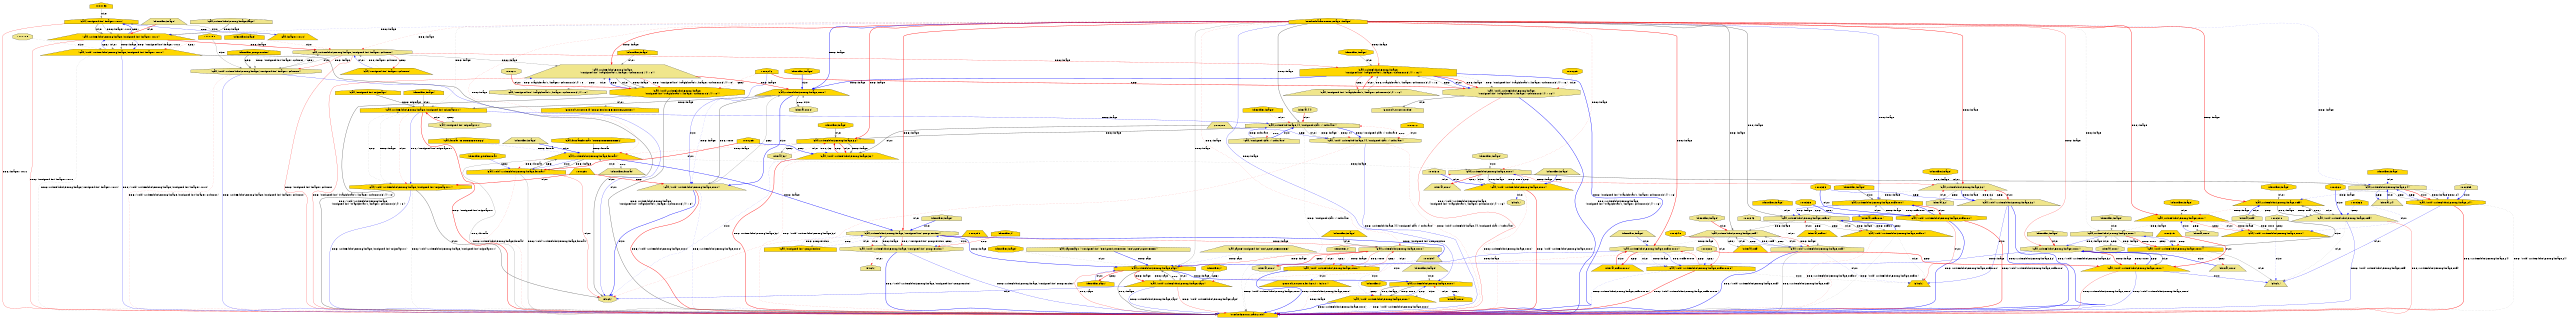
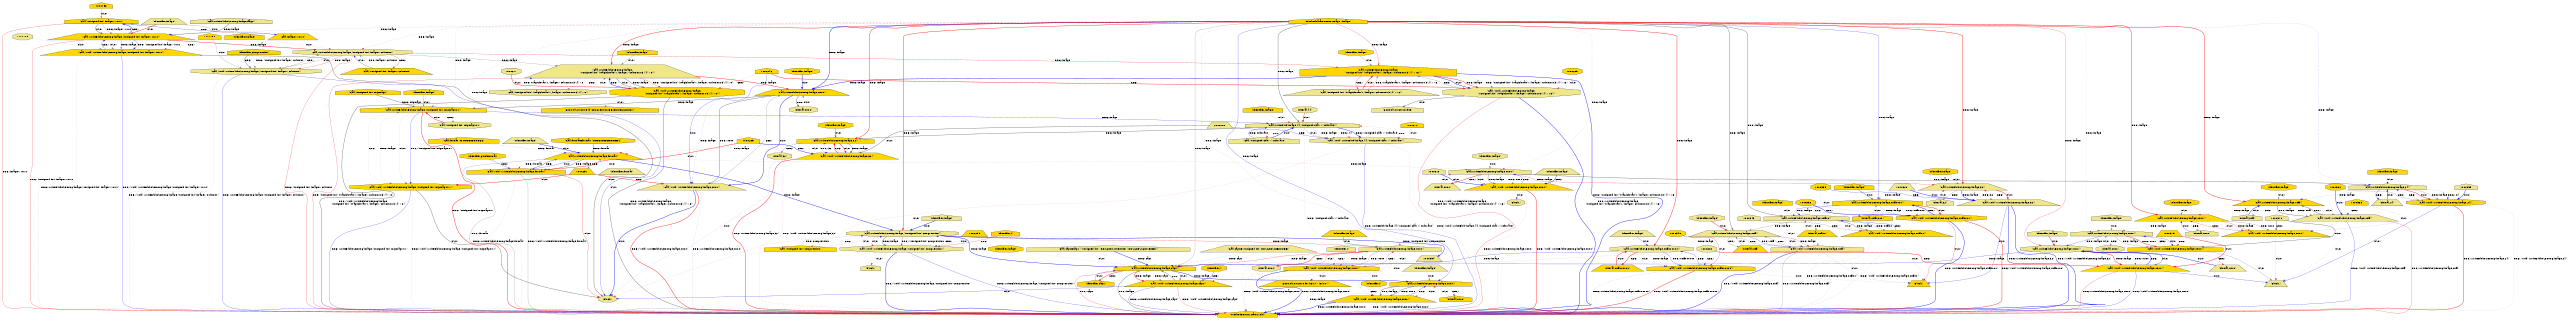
(618, 162) -> (592, 164)
none -> (1902, 187)
(2409, 196) -> (2409, 196)
(1858, 211) -> (1858, 211)
(1871, 223) -> (1871, 223)
(1694, 255) -> (1694, 255)
